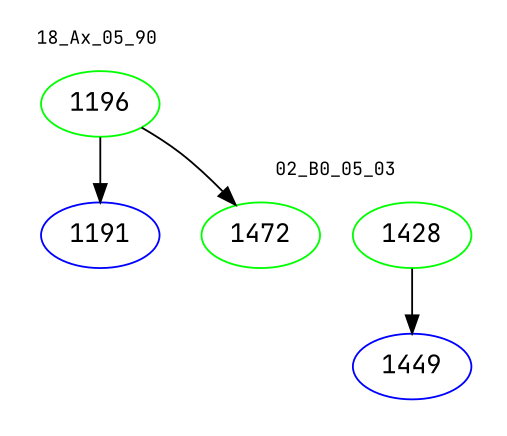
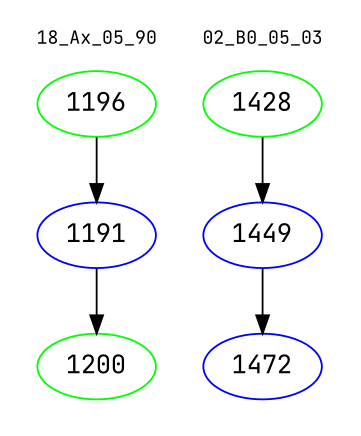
(200, 170) -> (263, 292)
(261, 235) -> (263, 367)
none -> (97, 367)
